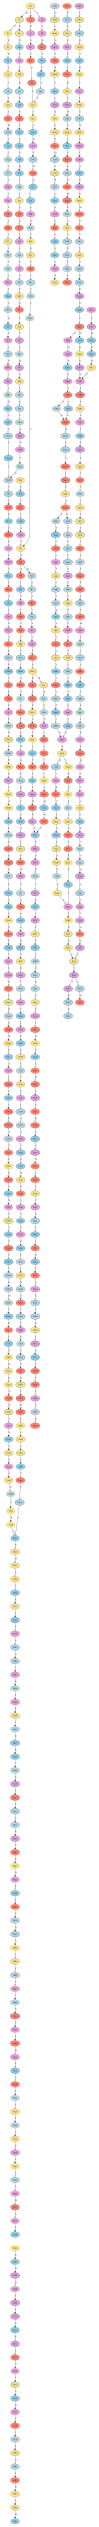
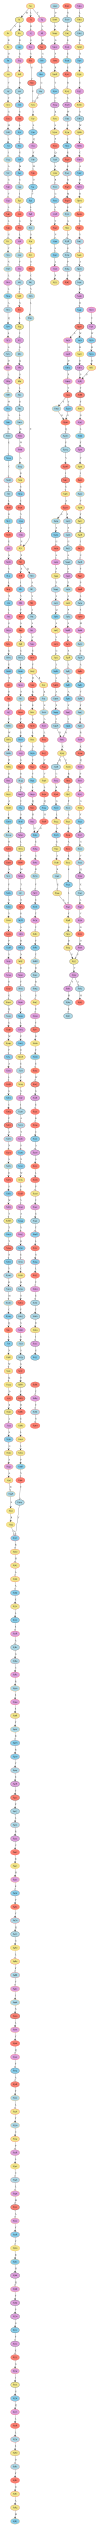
(30, 193) -> (32, 195)
(15, 473) -> (20, 473)
(21, 685) -> (21, 685)
(8, 1166) -> (8, 1166)
(35, 1371) -> none
none -> (15, 2241)
